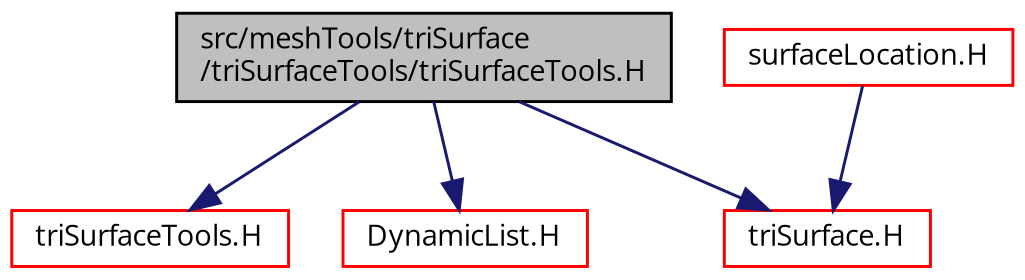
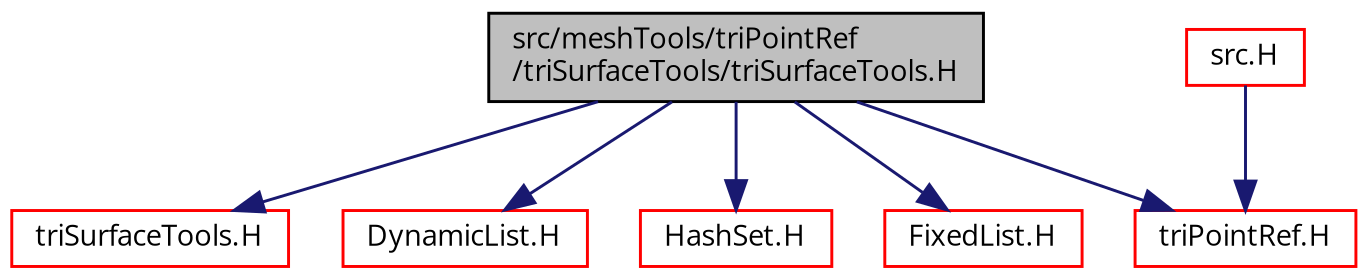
(424, 57) -> (736, 57)
(869, 57) -> (1246, 57)
none -> (736, 239)
(827, 239) -> (1246, 239)
none -> (983, 239)
